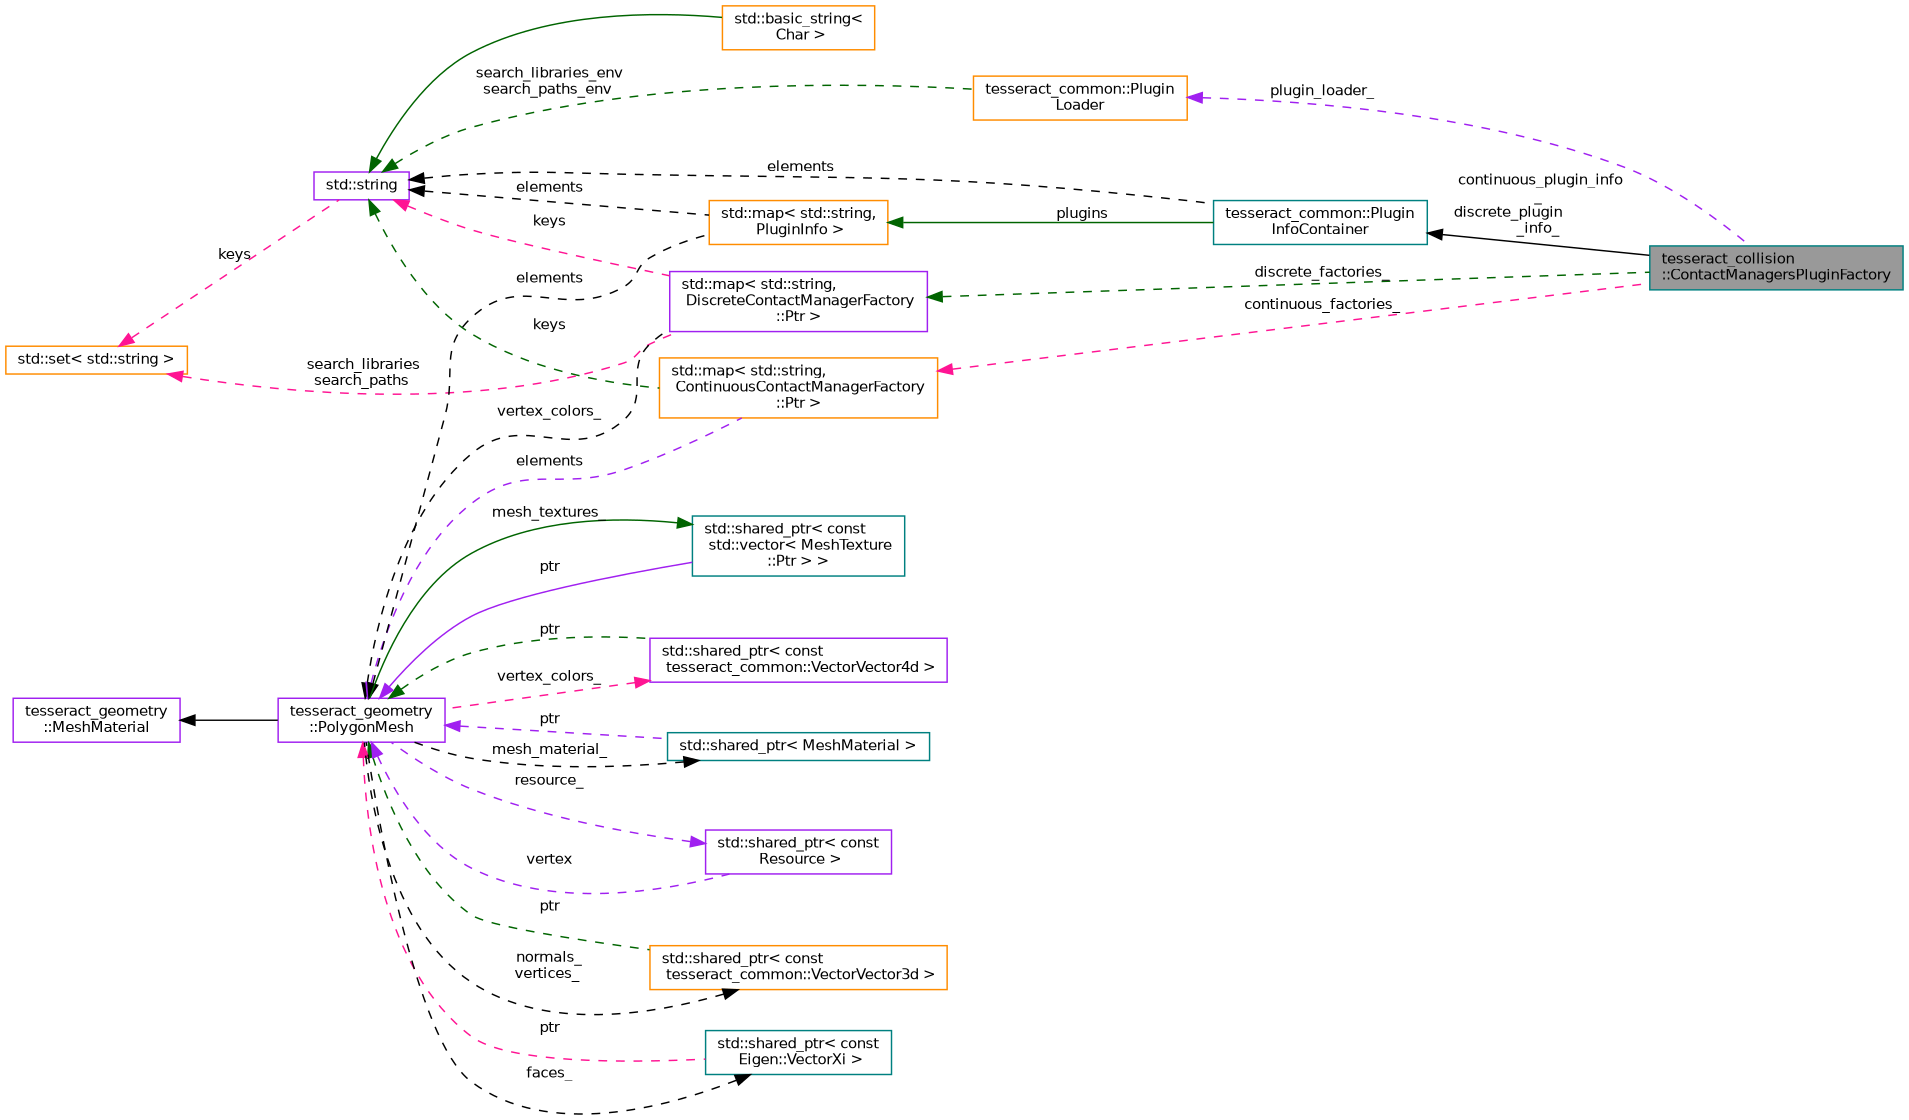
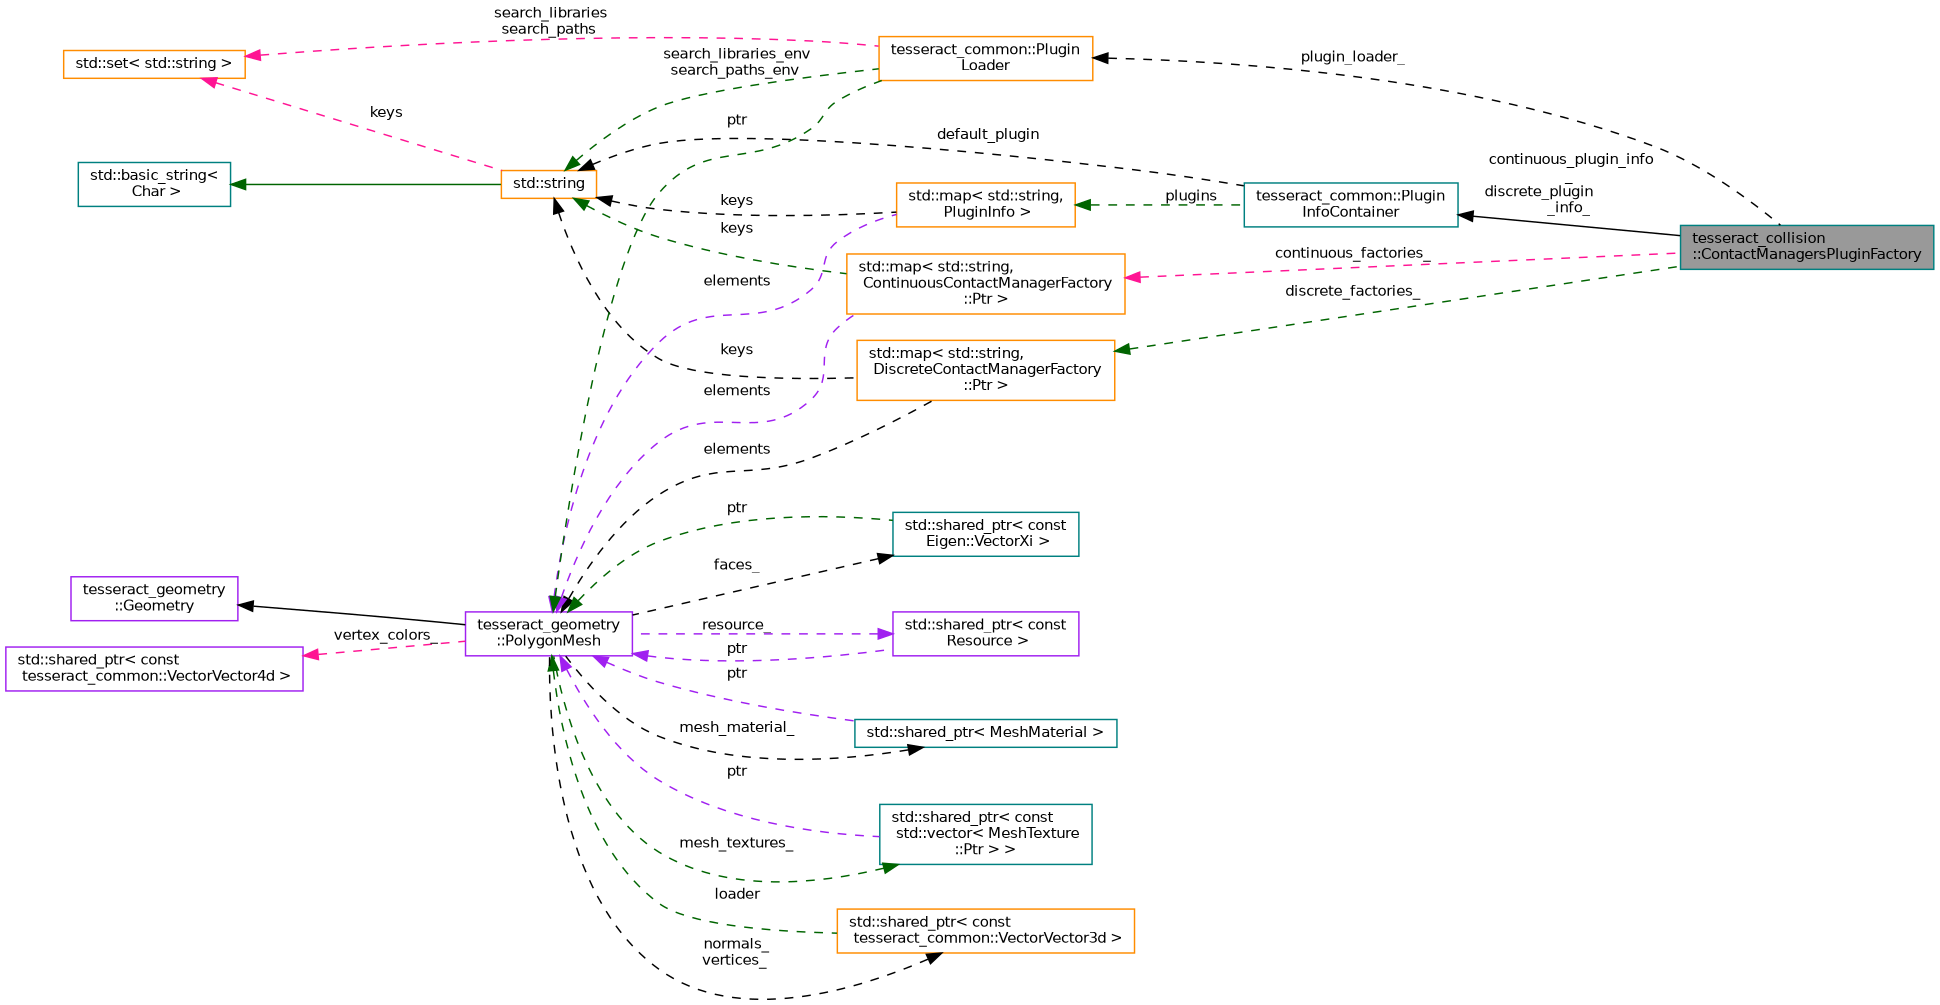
(799, 28) -> (154, 184)
(523, 32) -> (373, 184)
(1489, 129) -> (1458, 94)
(799, 168) -> (986, 135)
(362, 186) -> (549, 184)
(547, 188) -> (735, 201)
(1058, 223) -> (1167, 205)
(537, 247) -> (668, 363)
(799, 302) -> (986, 370)
(450, 371) -> (662, 340)
(437, 393) -> (569, 39)
(547, 412) -> (735, 450)
(485, 547) -> (660, 853)
(527, 597) -> (696, 799)
(520, 643) -> (623, 266)
(97, 720) -> (154, 599)
(547, 860) -> (735, 649)
(547, 907) -> (735, 895)
(446, 1012) -> (725, 524)
